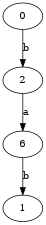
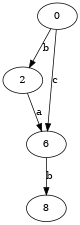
none -> (52, 77)
(23, 208) -> (46, 208)
